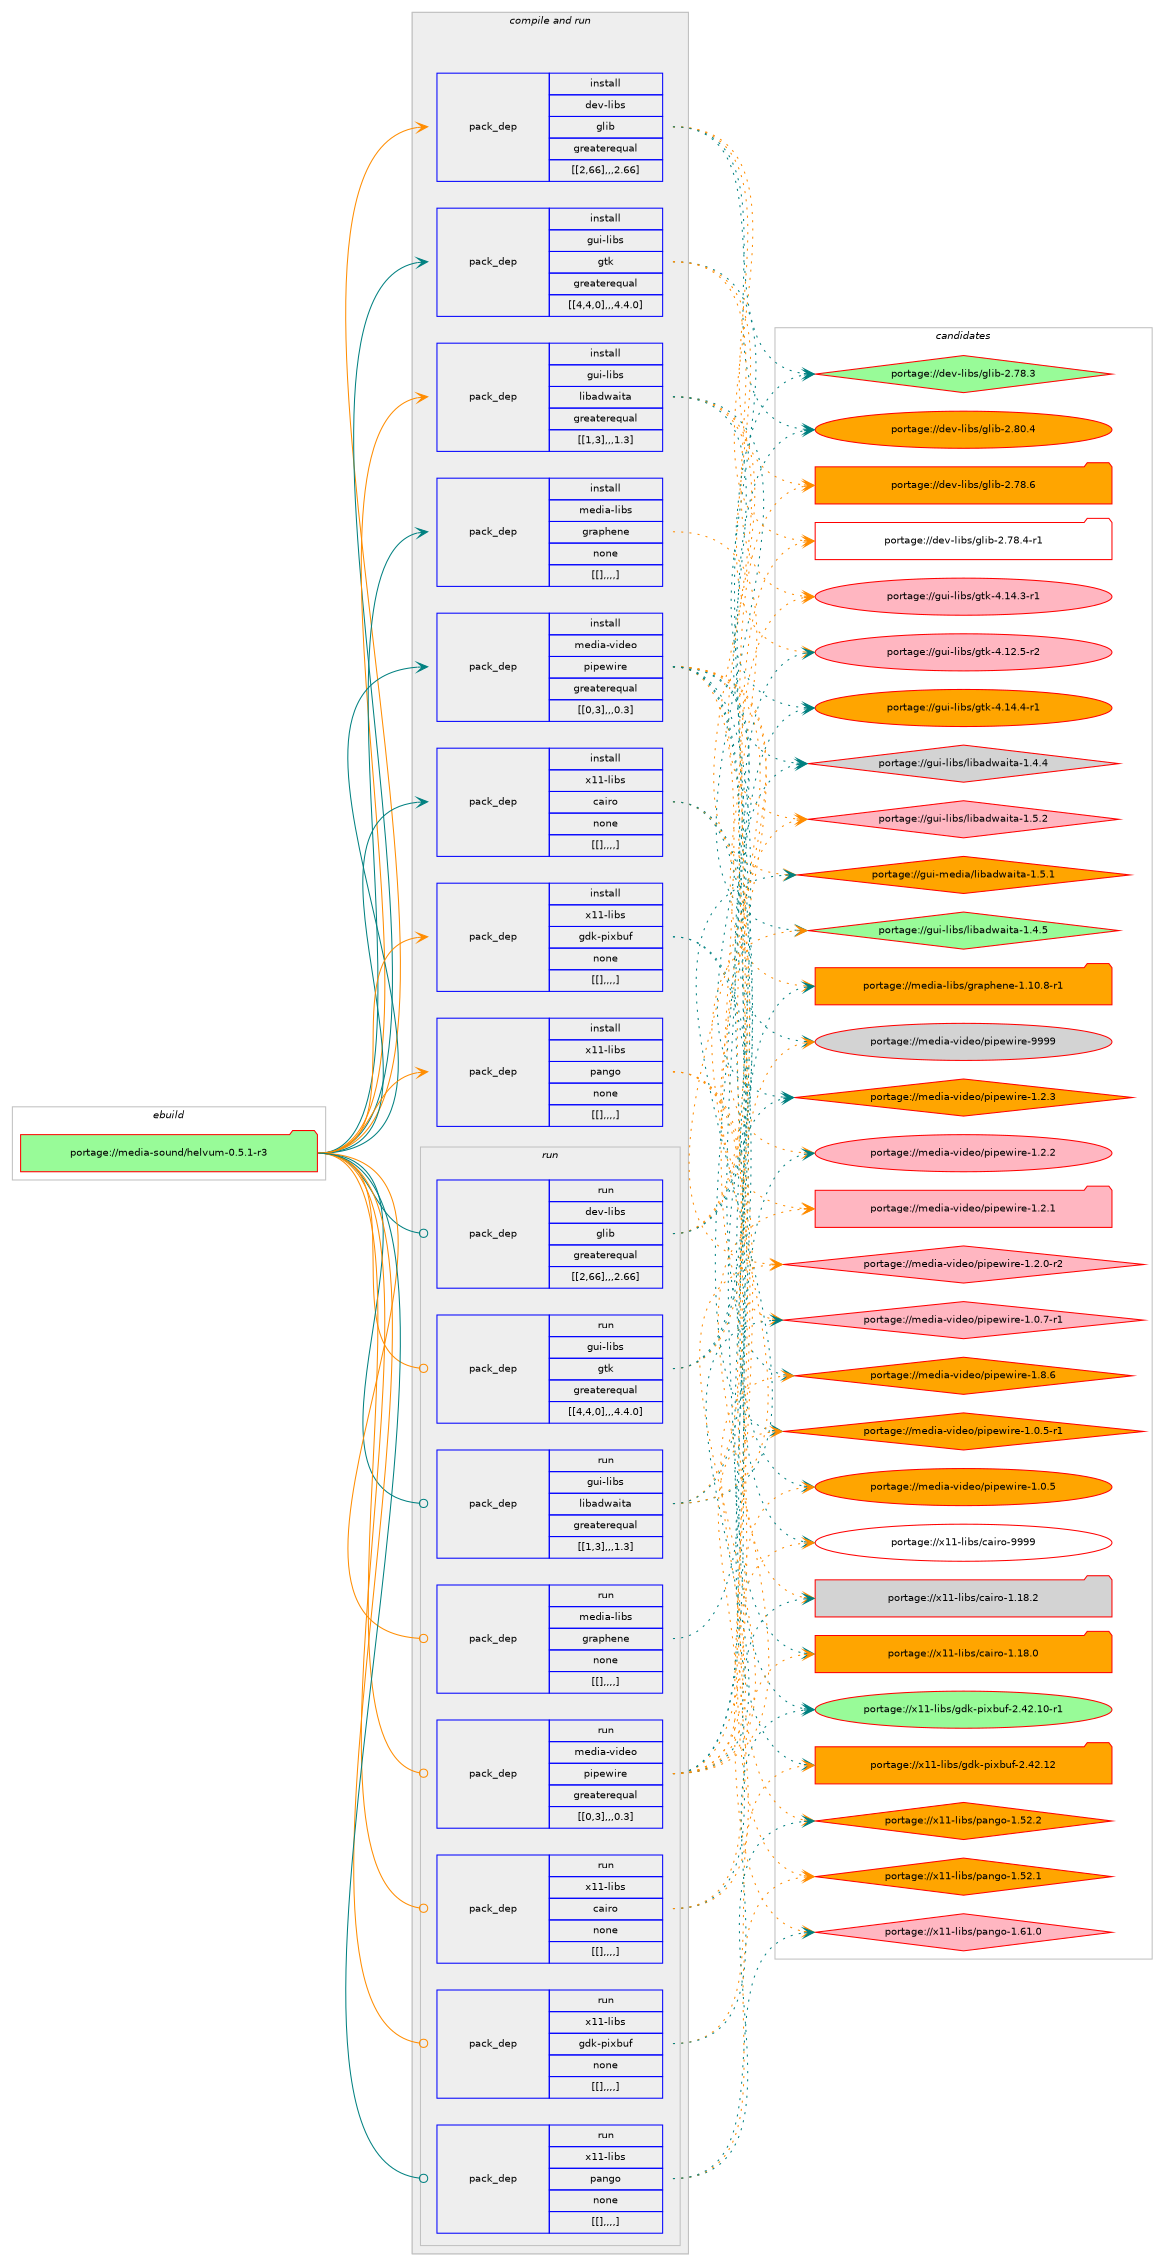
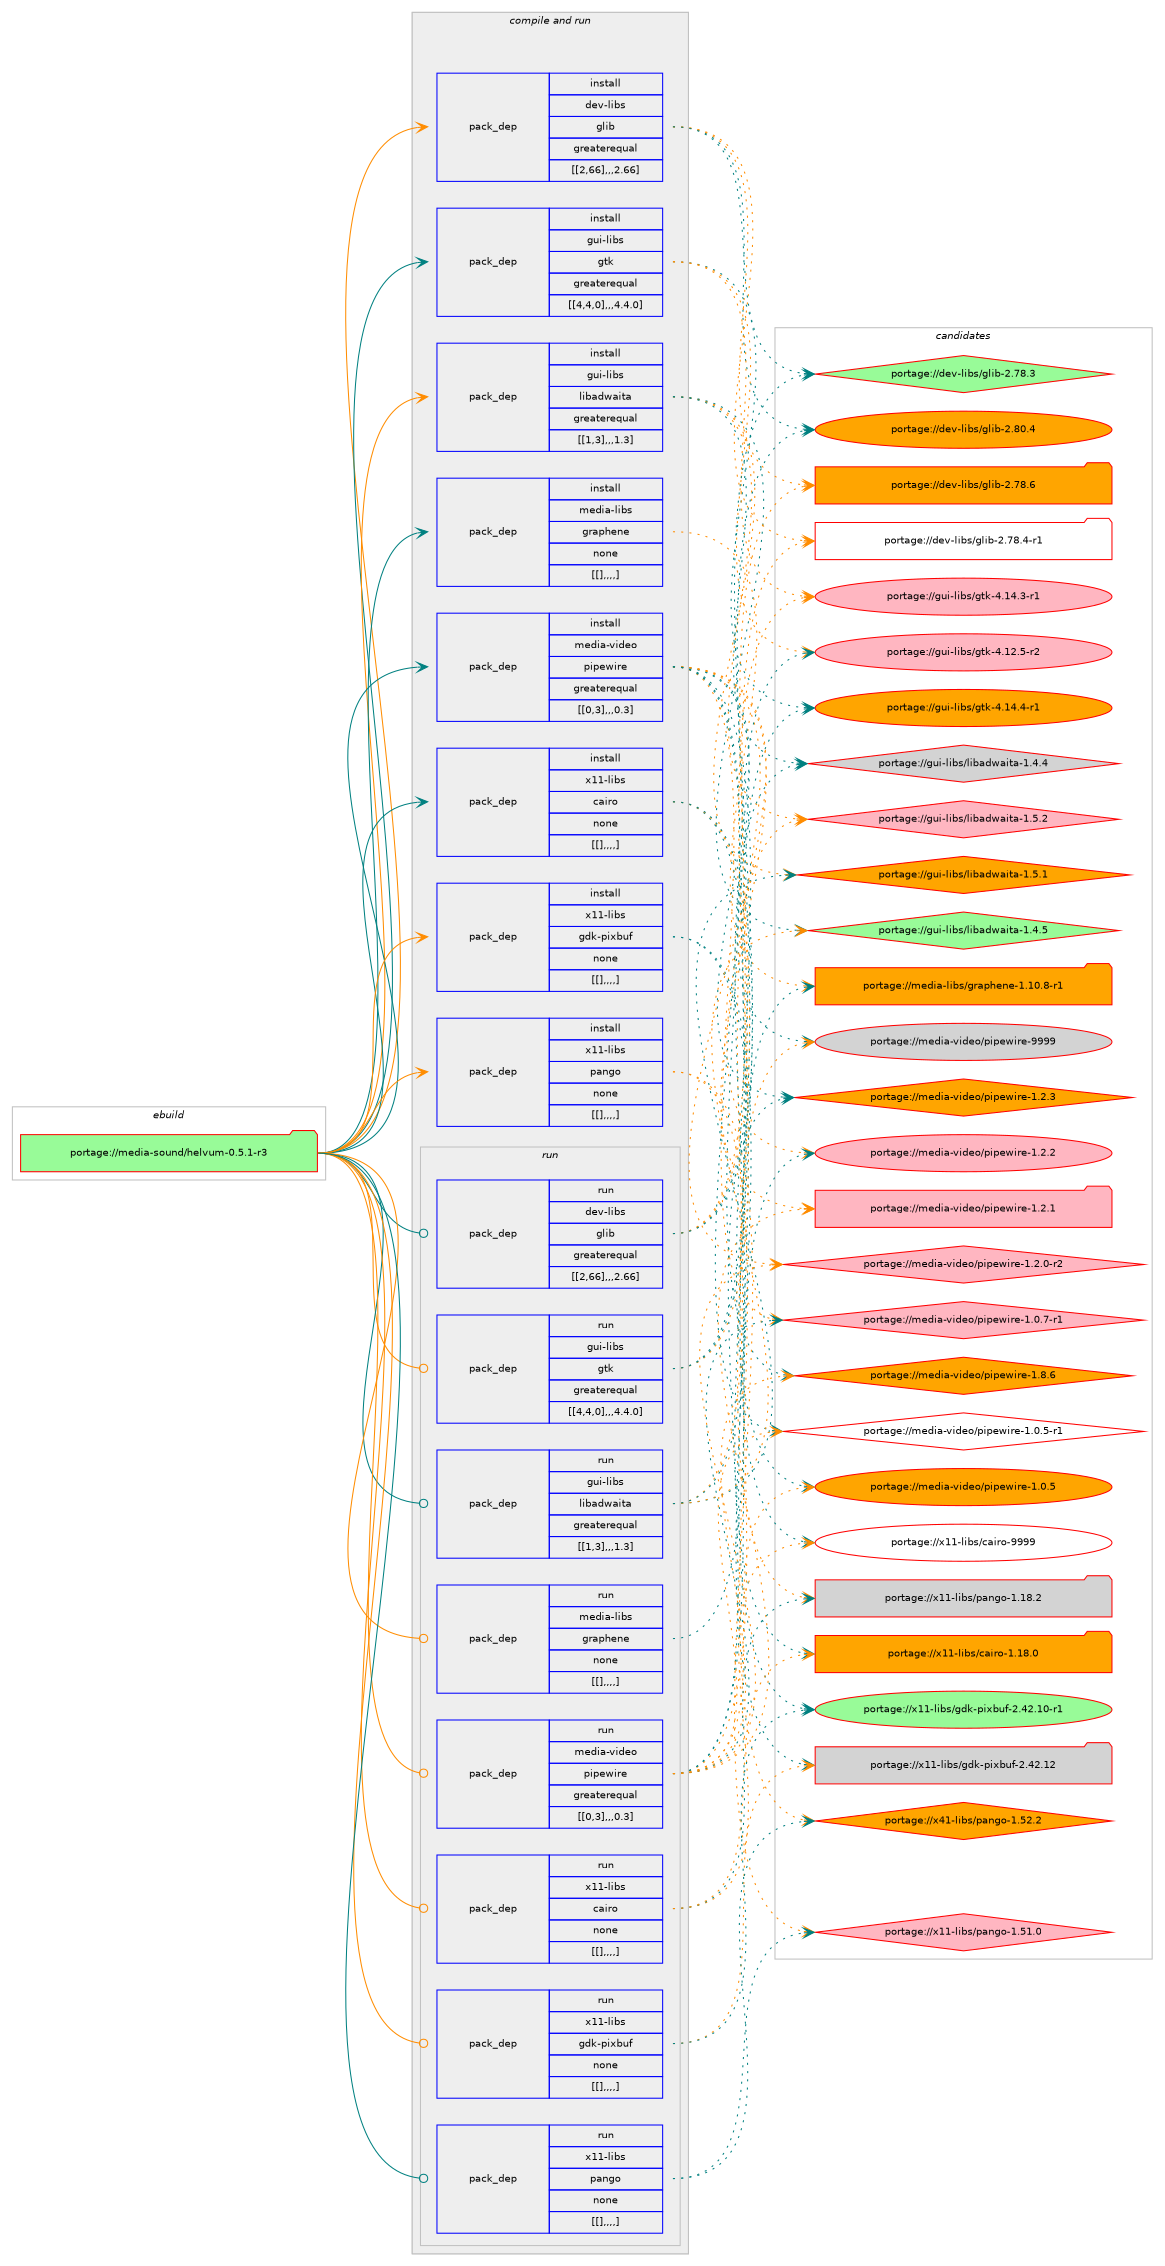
(964, 875) -> (964, 875)
(964, 1431) -> (964, 1431)
(964, 1598) -> (964, 1598)
(964, 1765) -> (964, 1765)
(964, 1821) -> (964, 1821)
(964, 1877) -> none
(964, 1932) -> (964, 1932)
